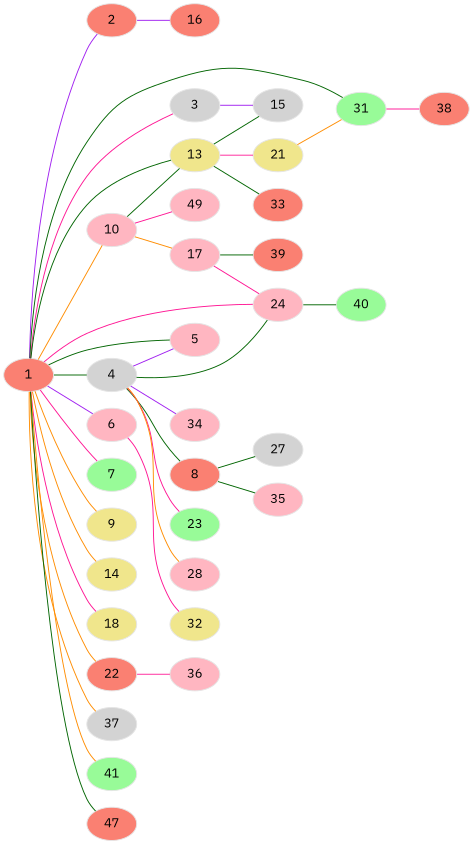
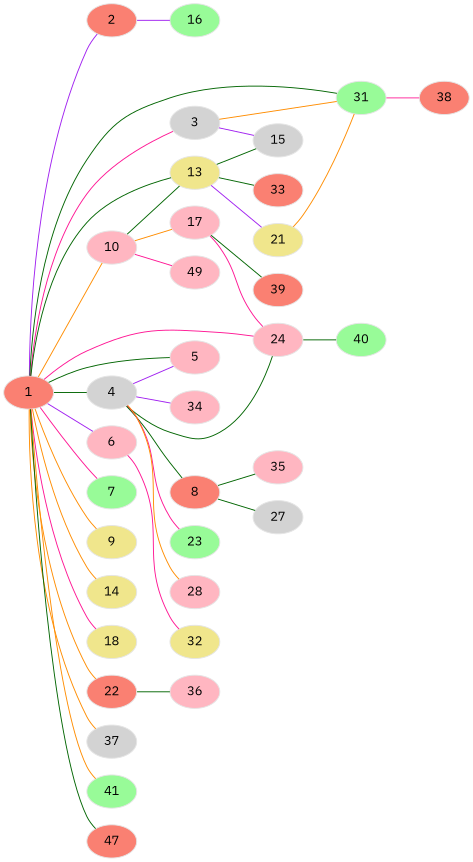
(195, 20) -> (195, 20)
none -> (278, 110)
(237, 155) -> (236, 206)
(153, 674) -> (153, 692)
